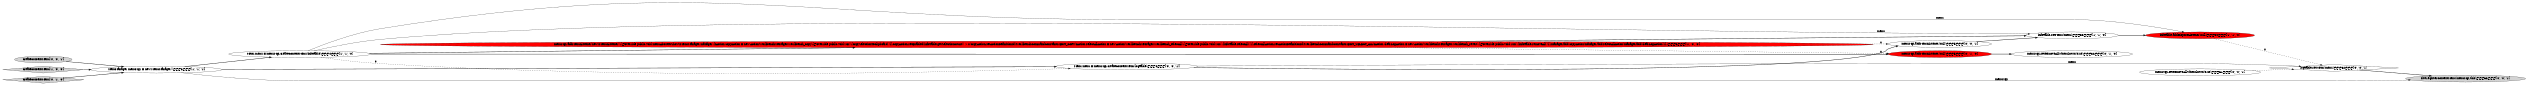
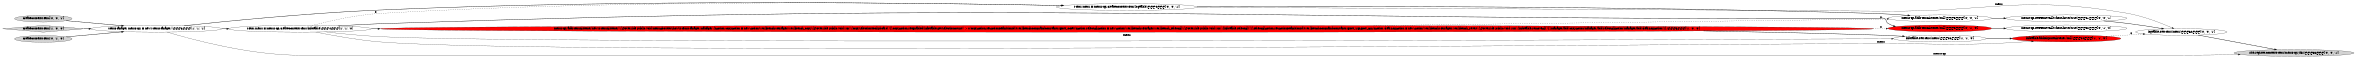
(2006, 40) -> (1998, 18)
(2334, 68) -> (2181, 32)
(2272, 70) -> (2133, 24)
(43, 80) -> (43, 39)
